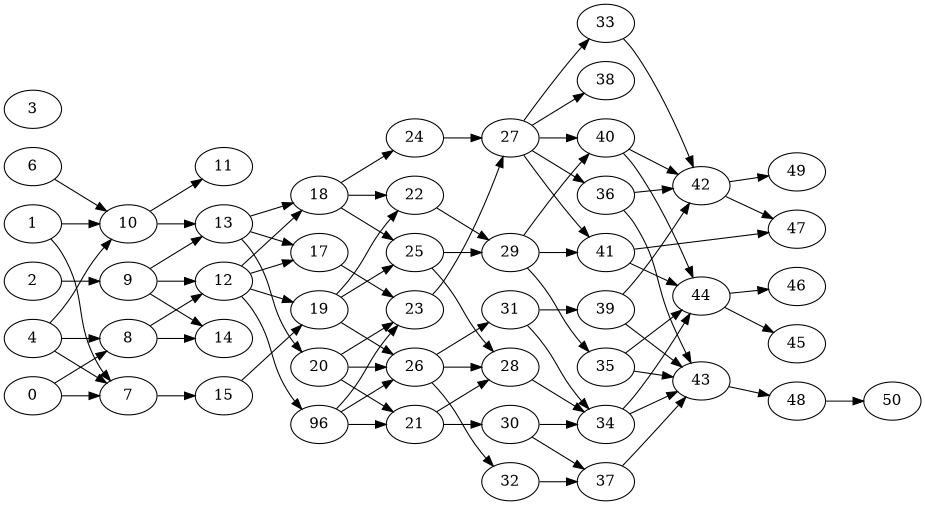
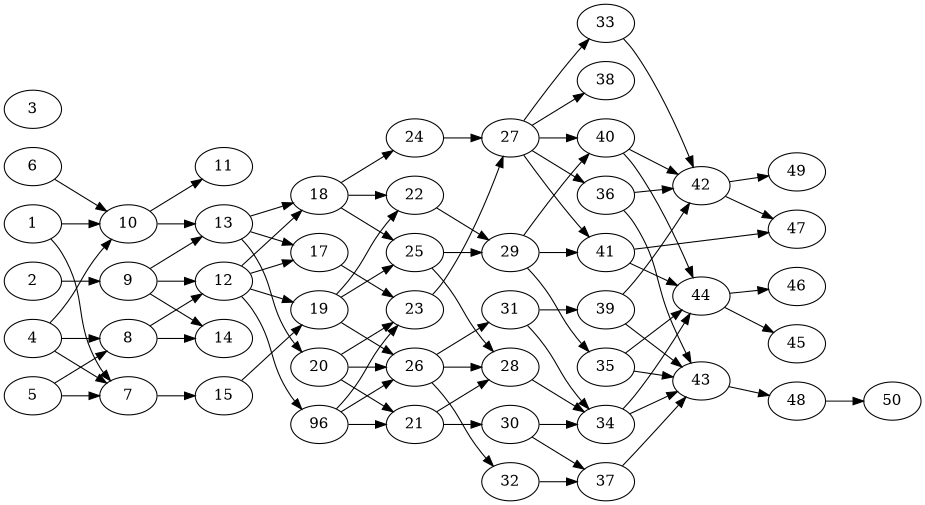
(33, 396) -> (33, 396)
